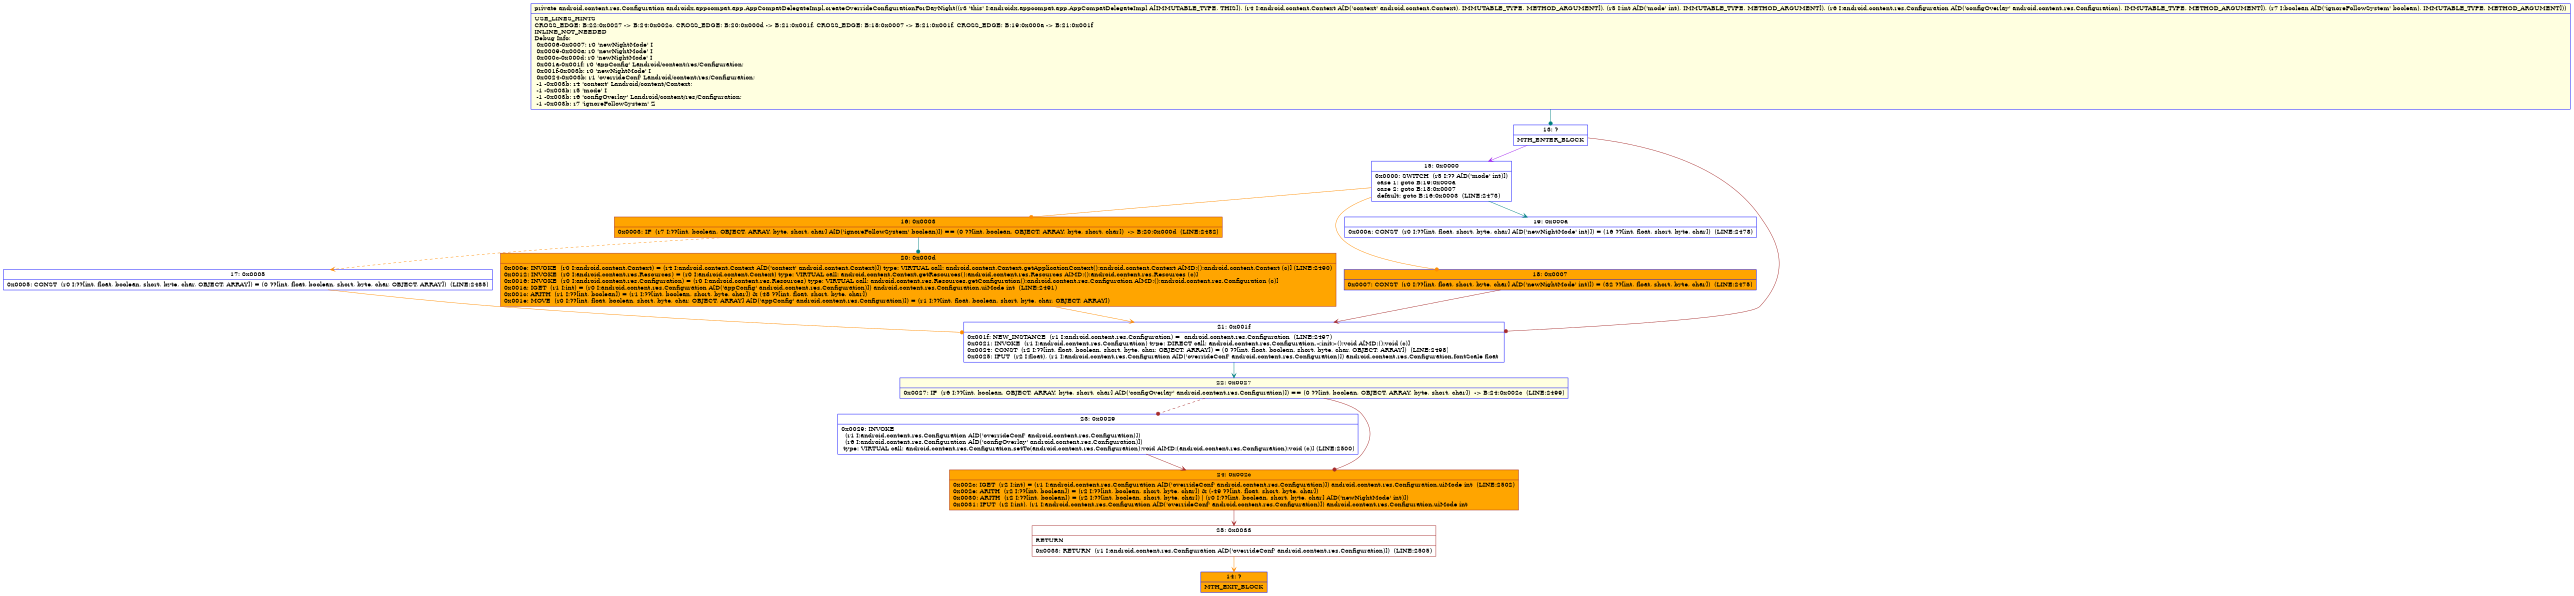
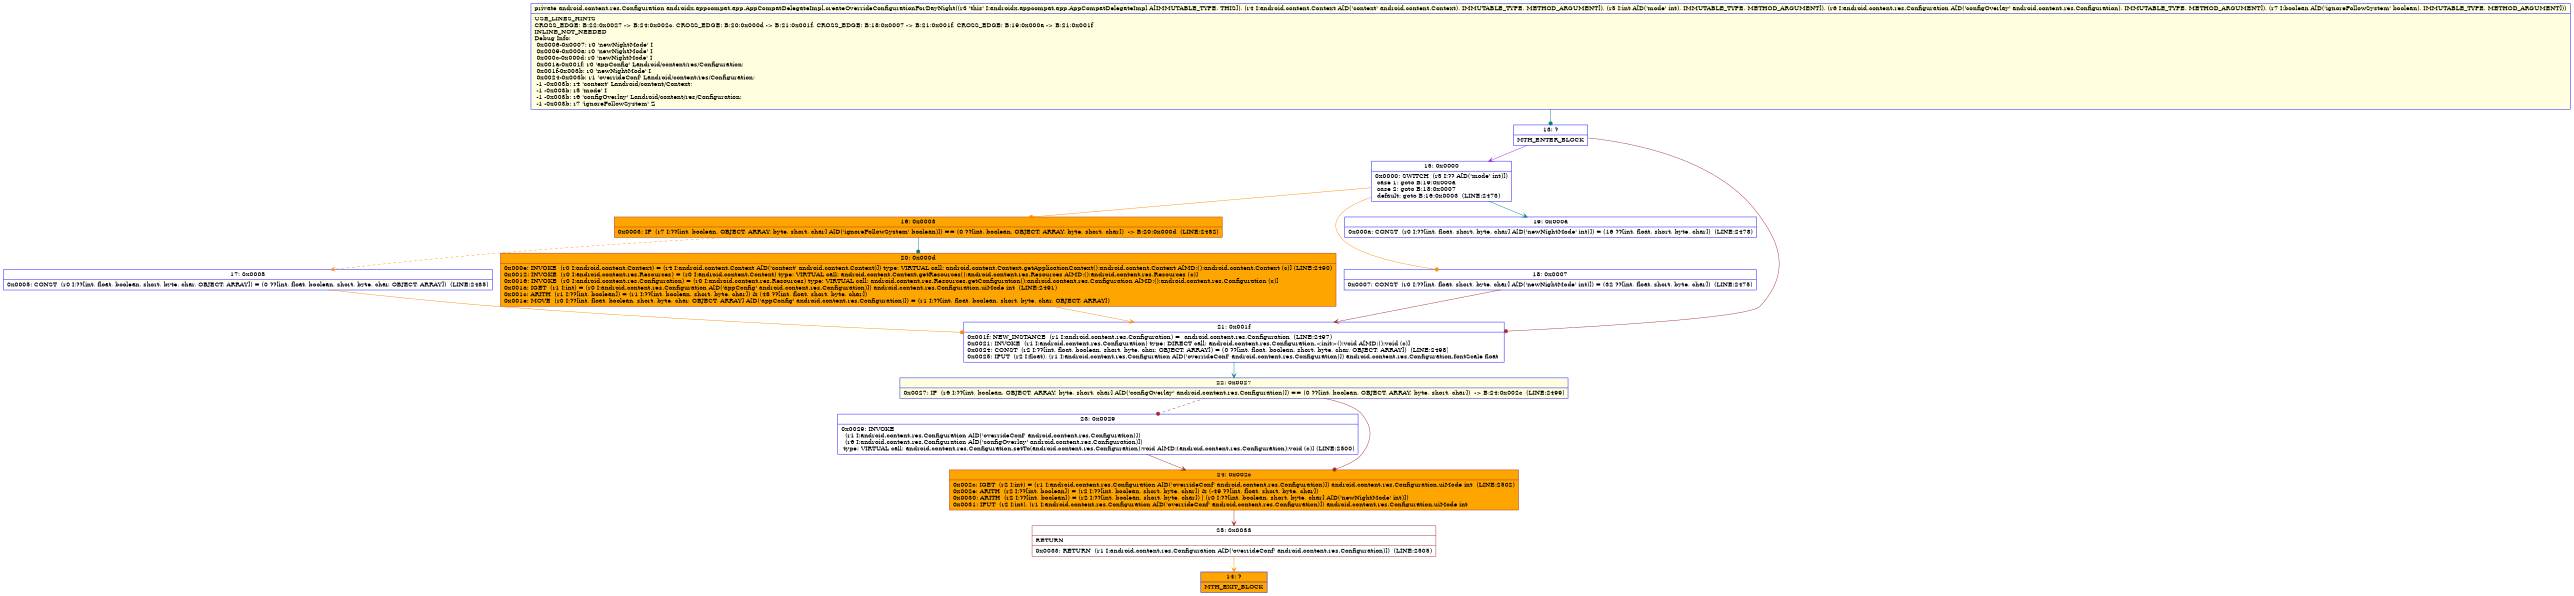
(1550, 280) -> (1550, 280)
